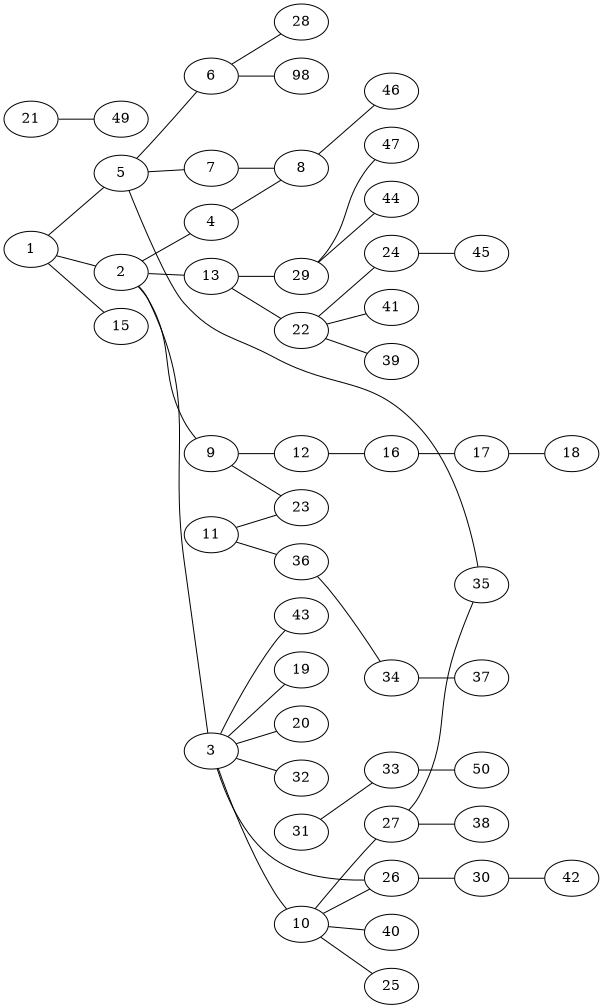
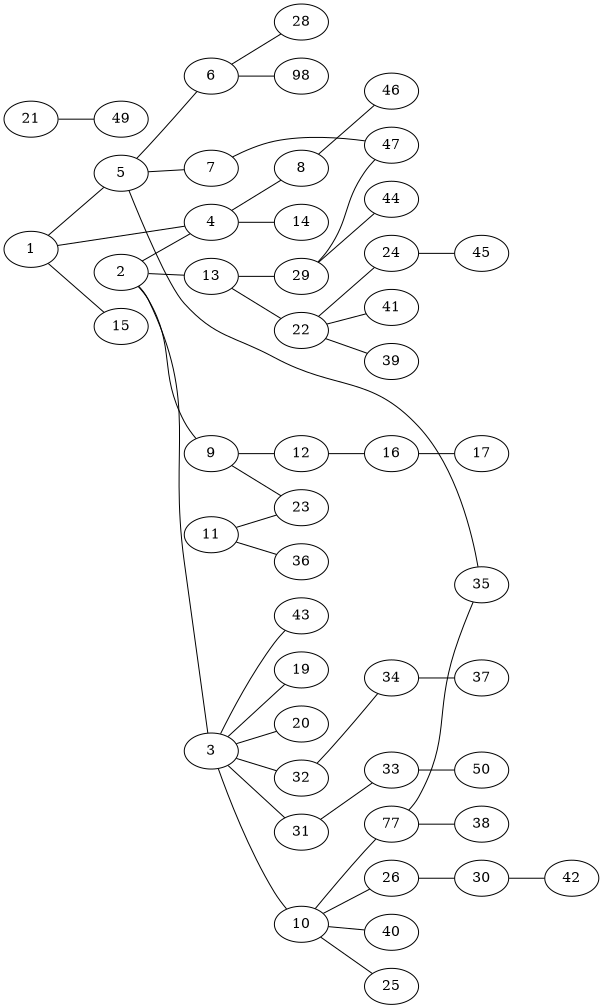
(257, 168) -> (297, 138)
none -> (301, 222)
(76, 261) -> (121, 236)
(572, 454) -> none
(350, 618) -> (348, 729)
(392, 824) -> (392, 824)
(269, 854) -> (256, 792)
